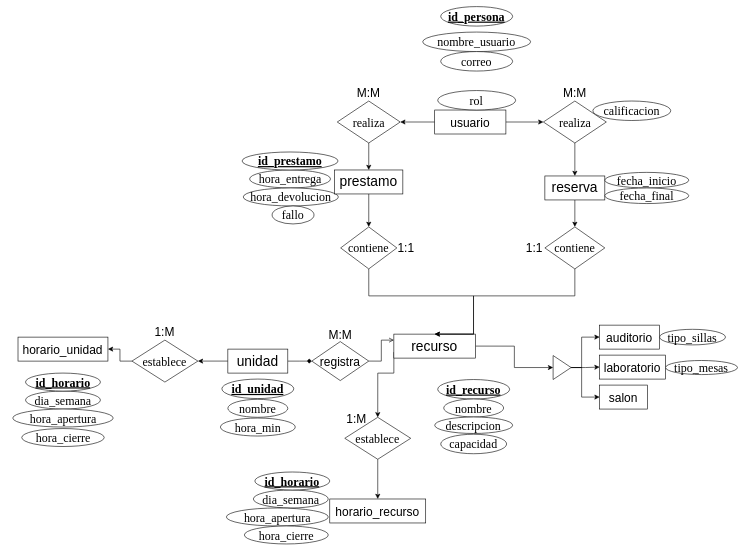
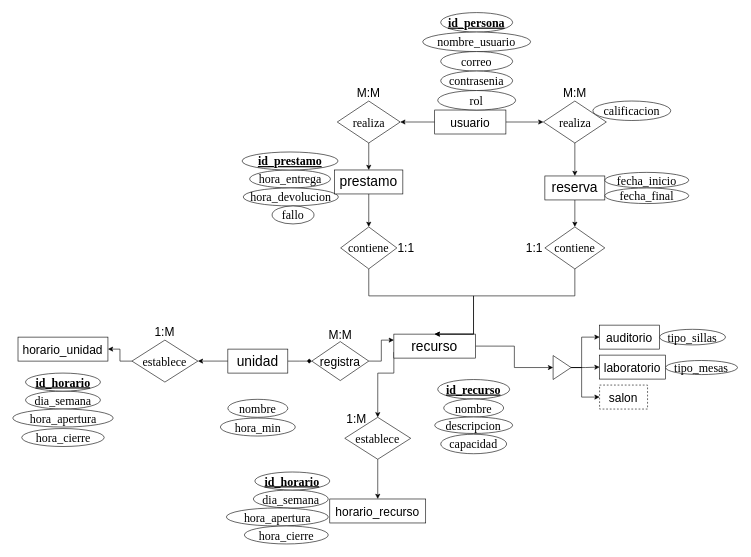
(477, 16) -> (477, 22)
none -> (477, 81)
(390, 340) -> (388, 340)
(258, 389) -> none
(624, 397) -> (624, 397)
